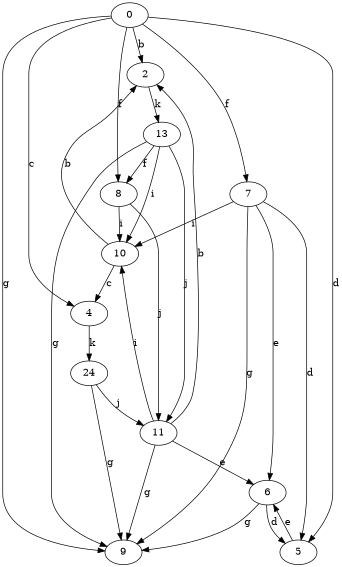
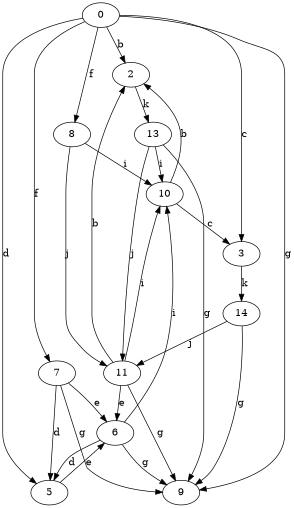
(142, 162) -> none
(190, 222) -> (170, 324)
(89, 314) -> (242, 254)
(89, 373) -> (242, 314)
